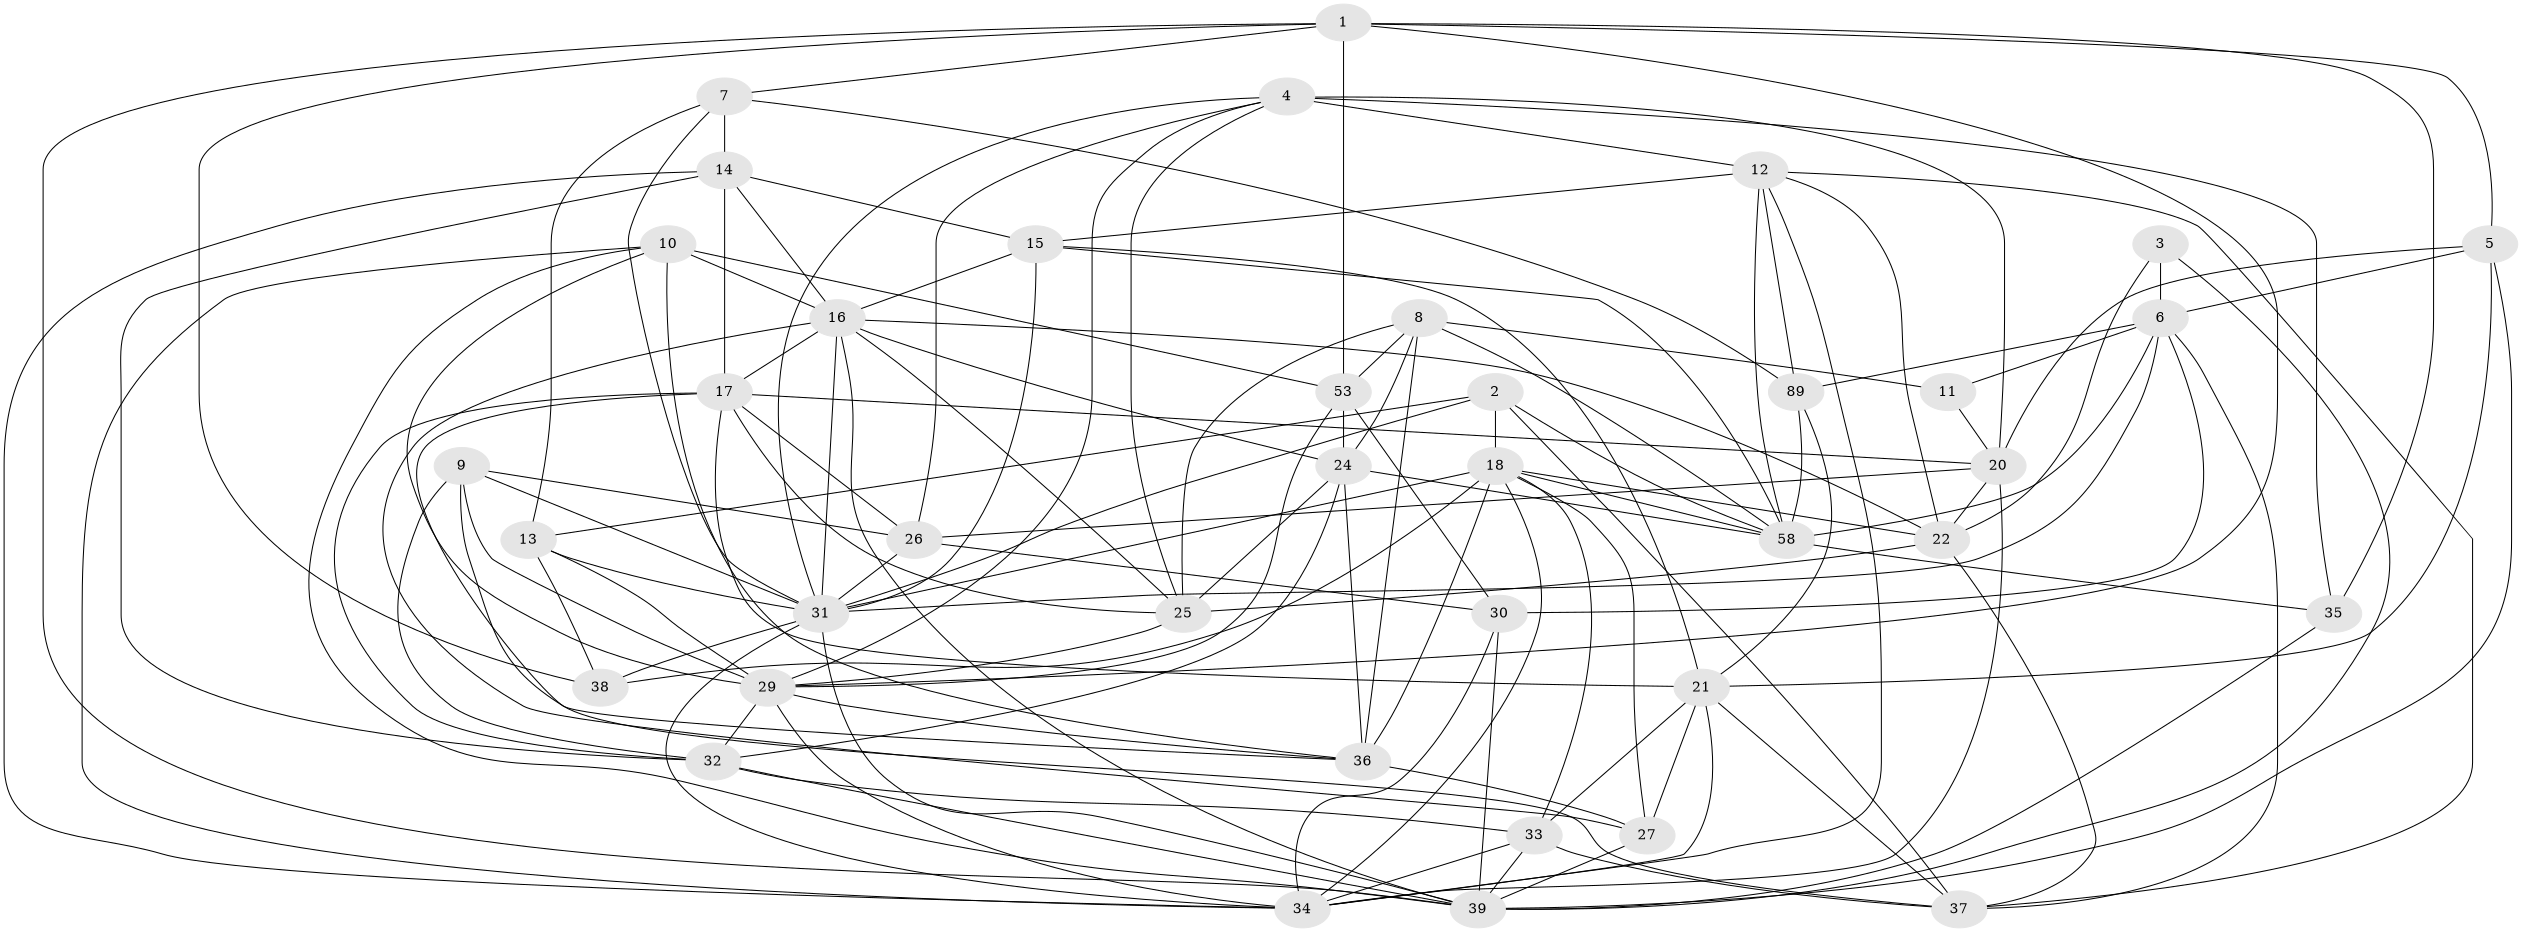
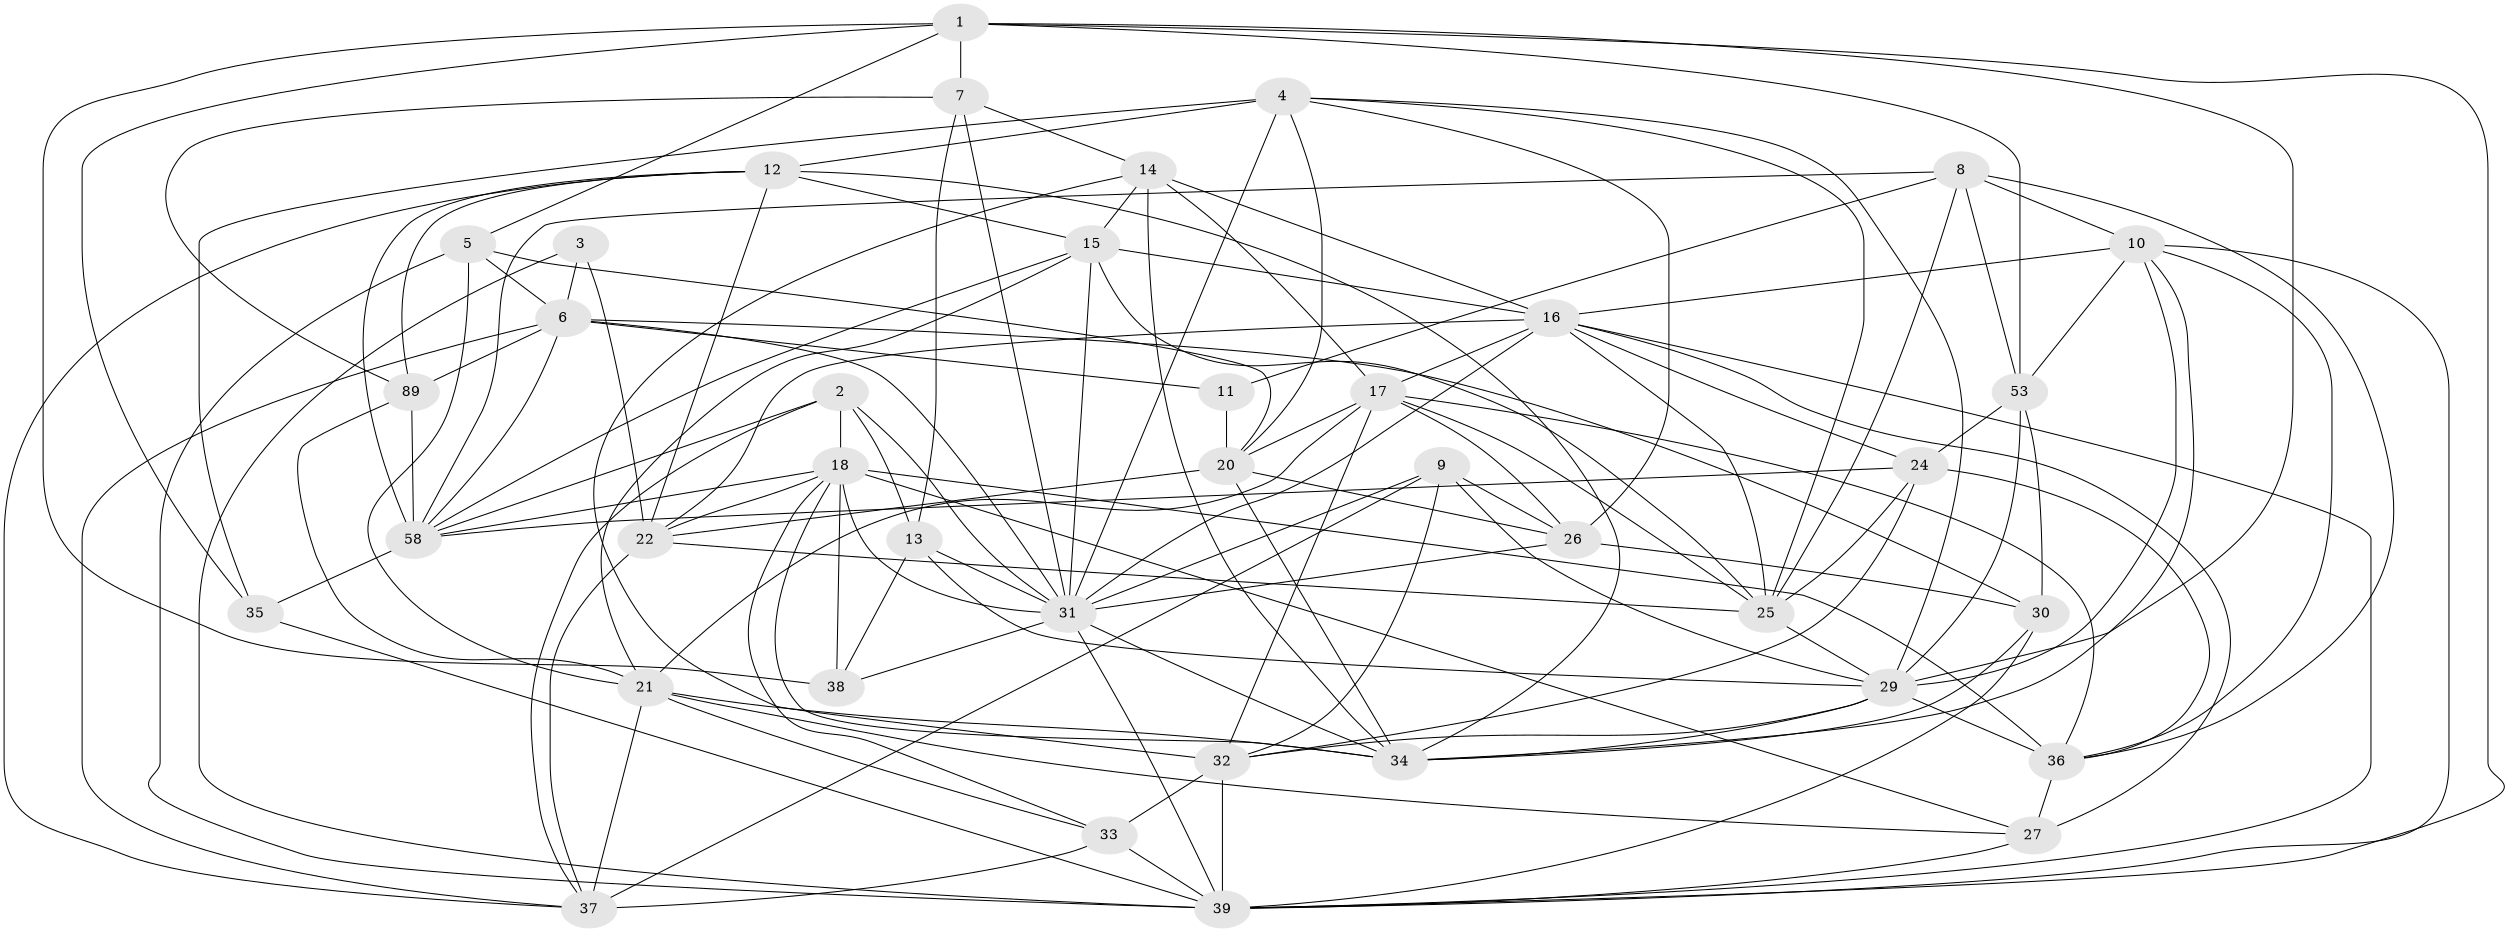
(1389, 395) -> (2049, 207)
none -> (1493, 402)
(1418, 872) -> none
